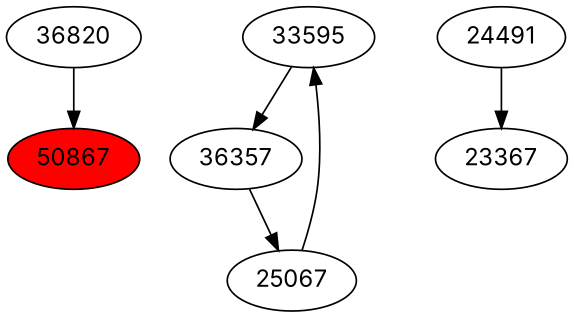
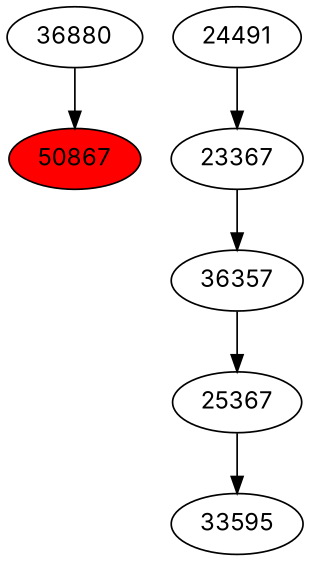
(74, 37) -> (75, 37)
(277, 91) -> (237, 211)
(292, 281) -> (237, 402)
